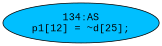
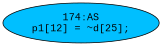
(81, 23) -> (81, 23)
